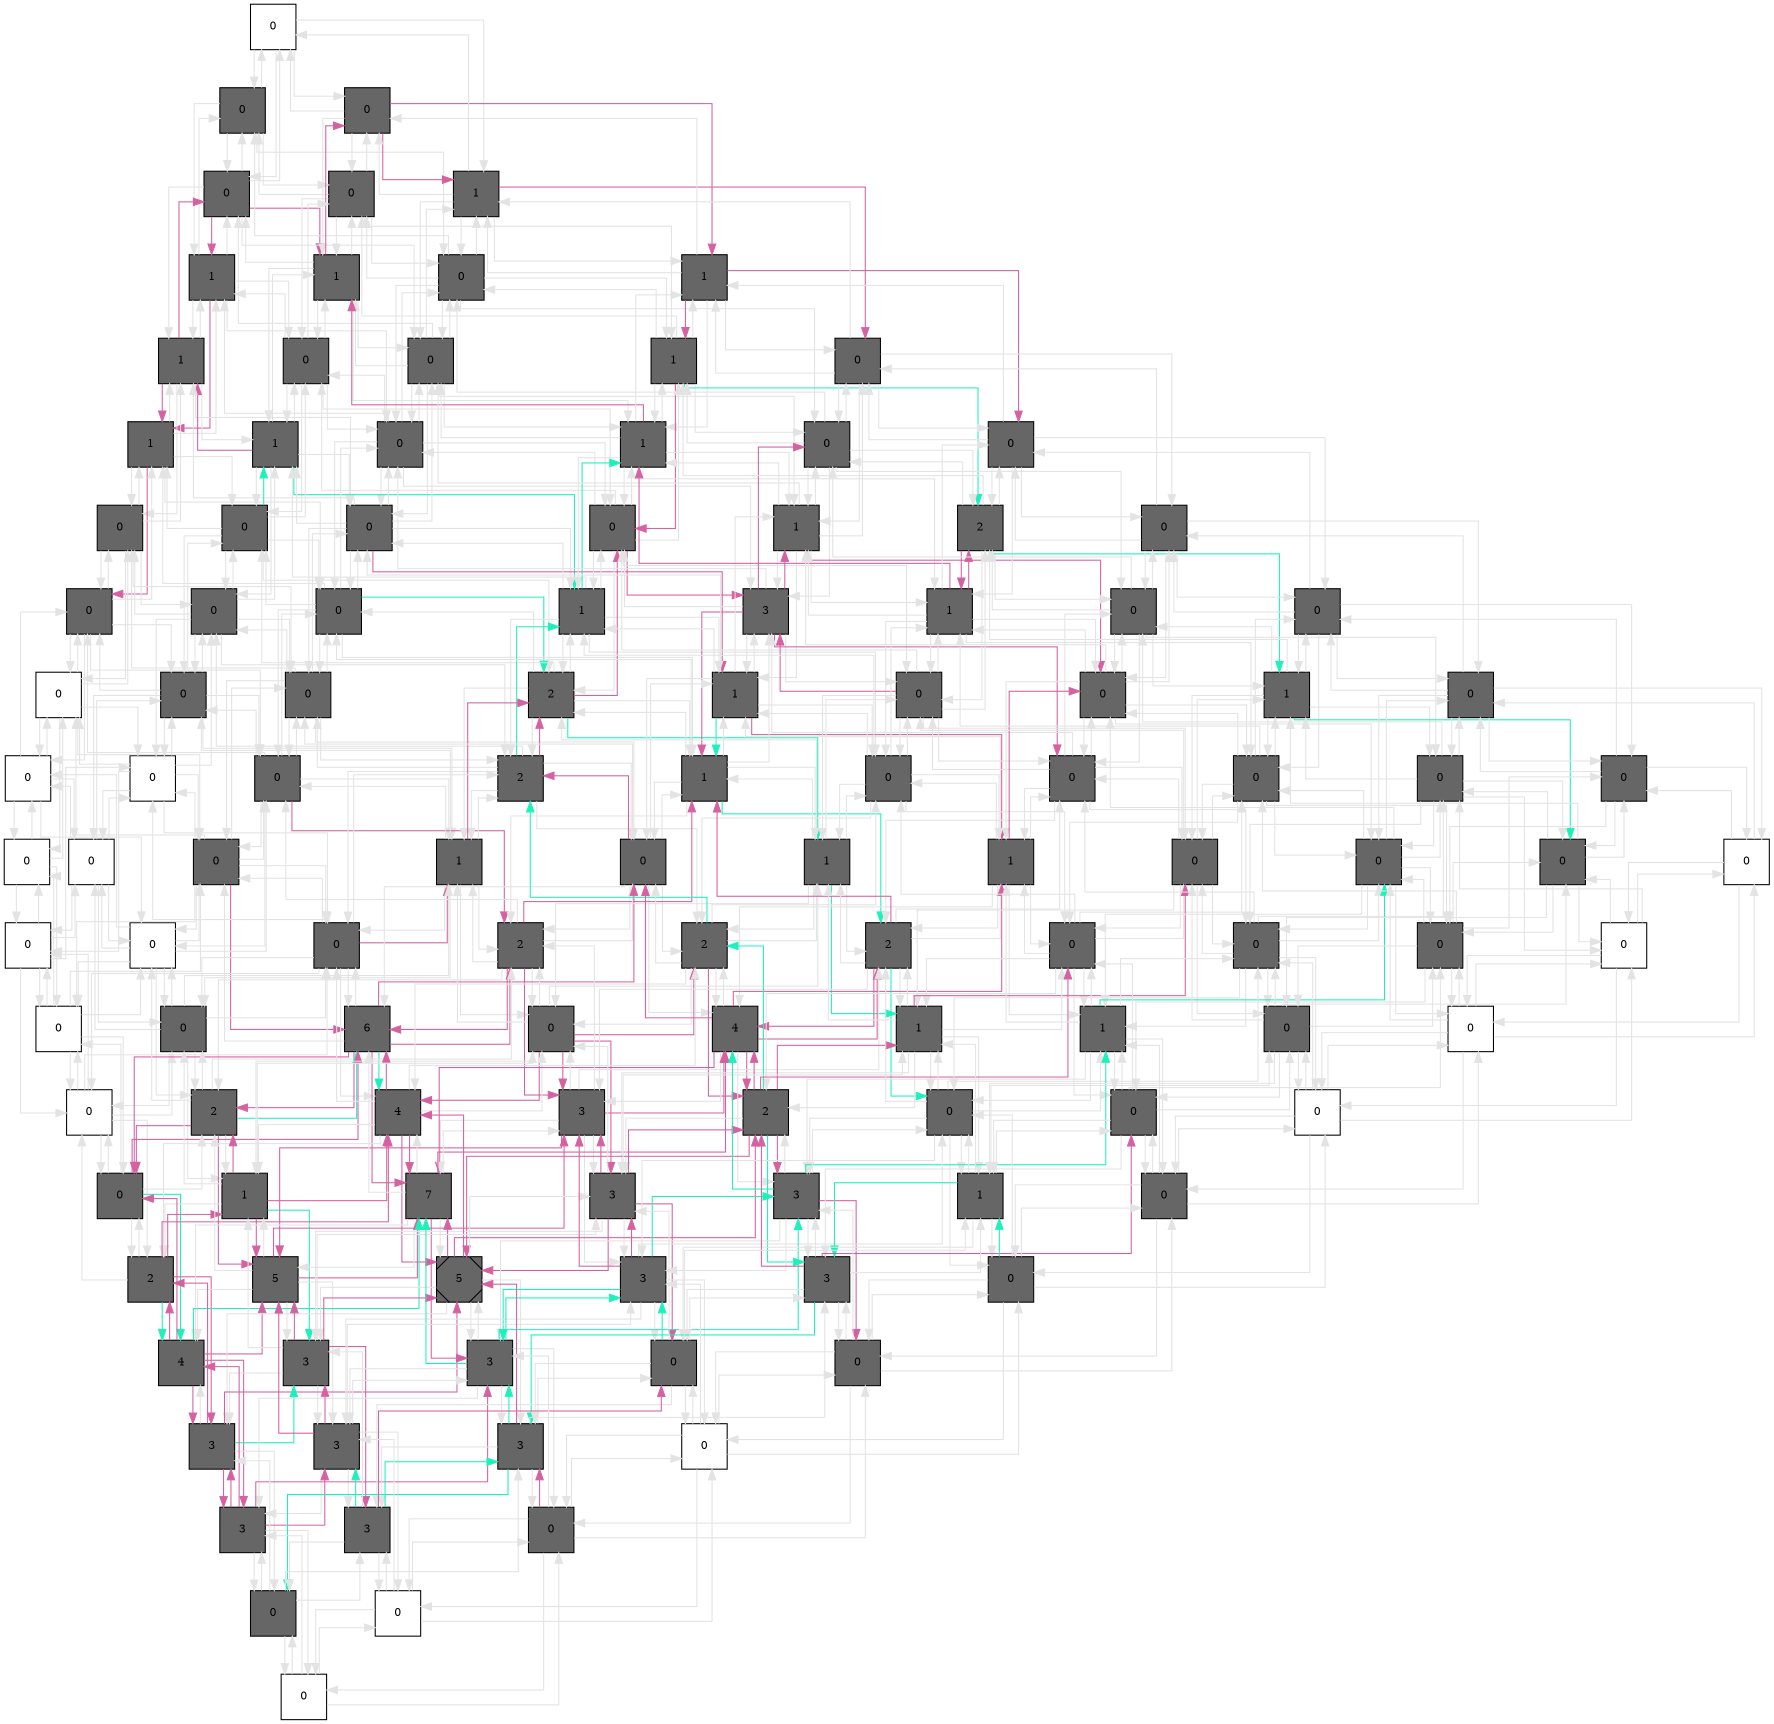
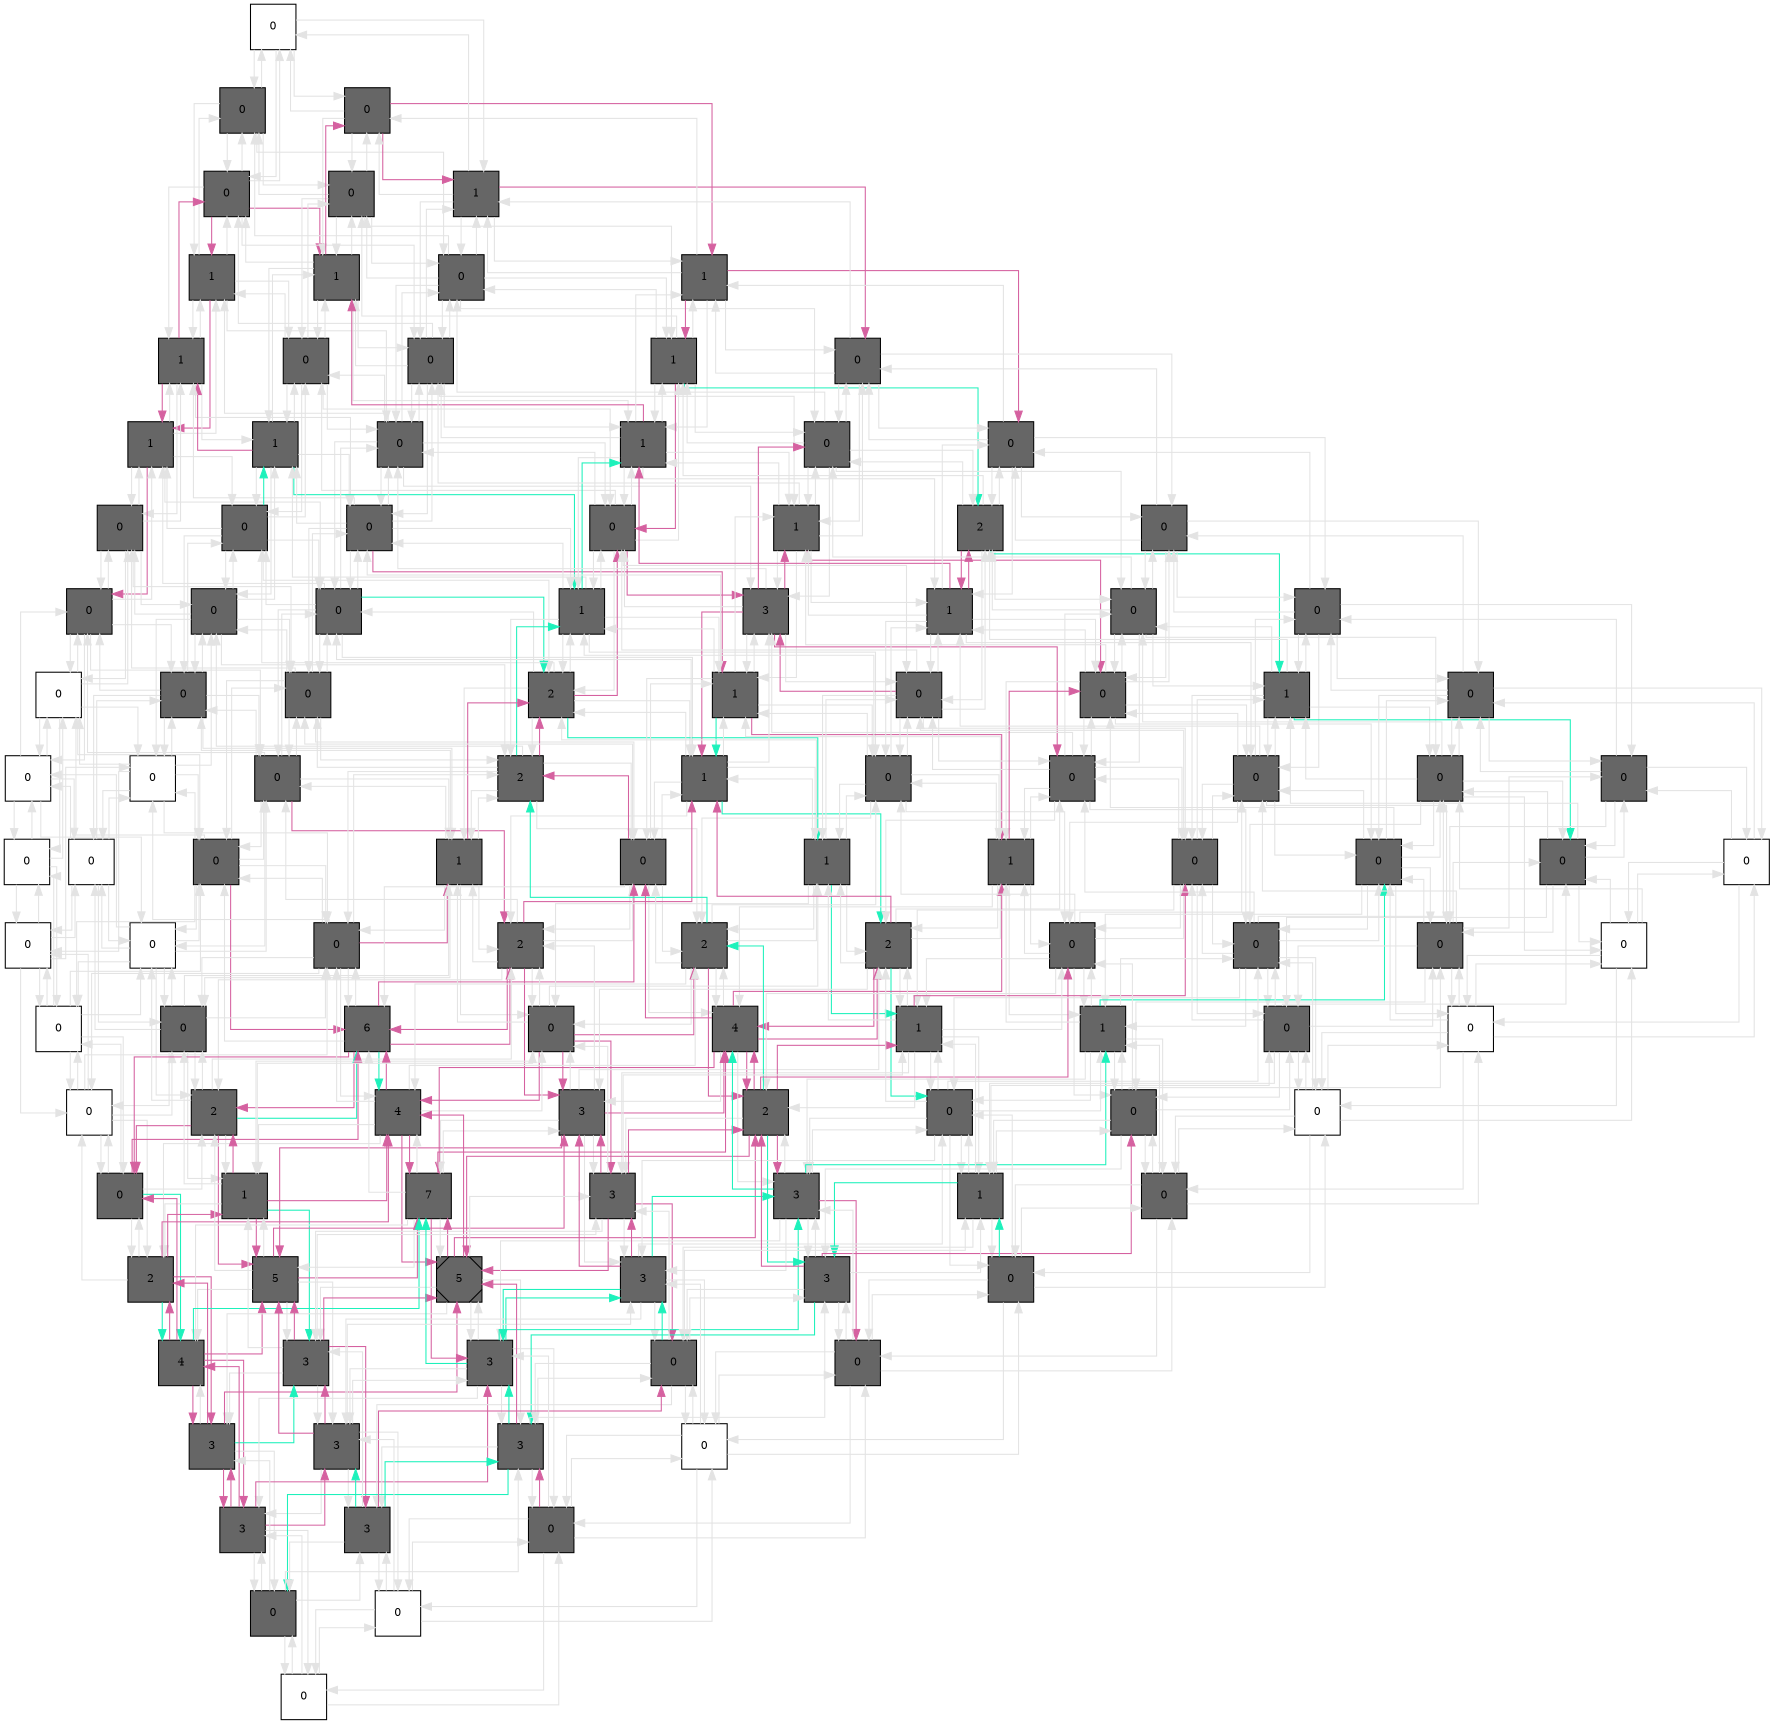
(372, 1129) -> none
